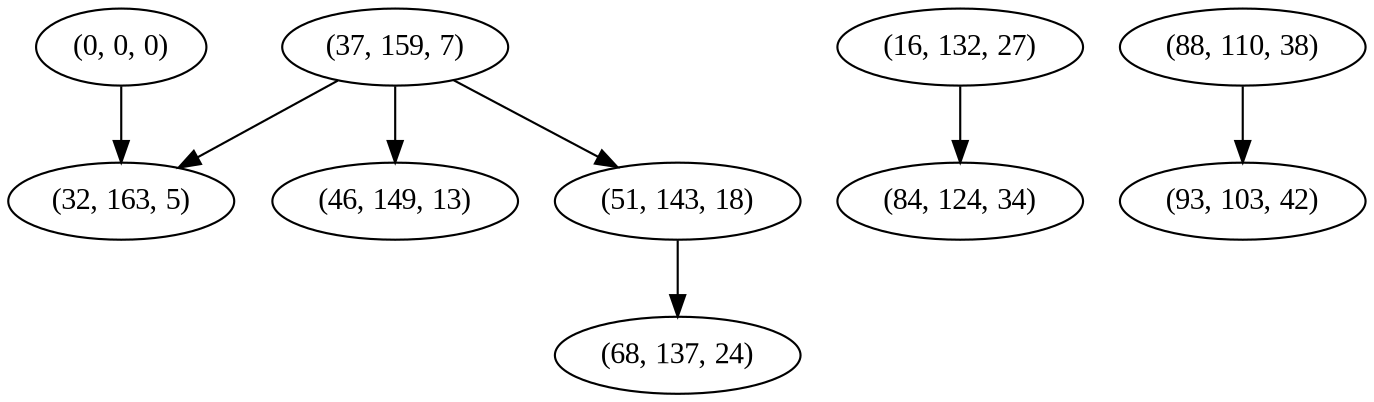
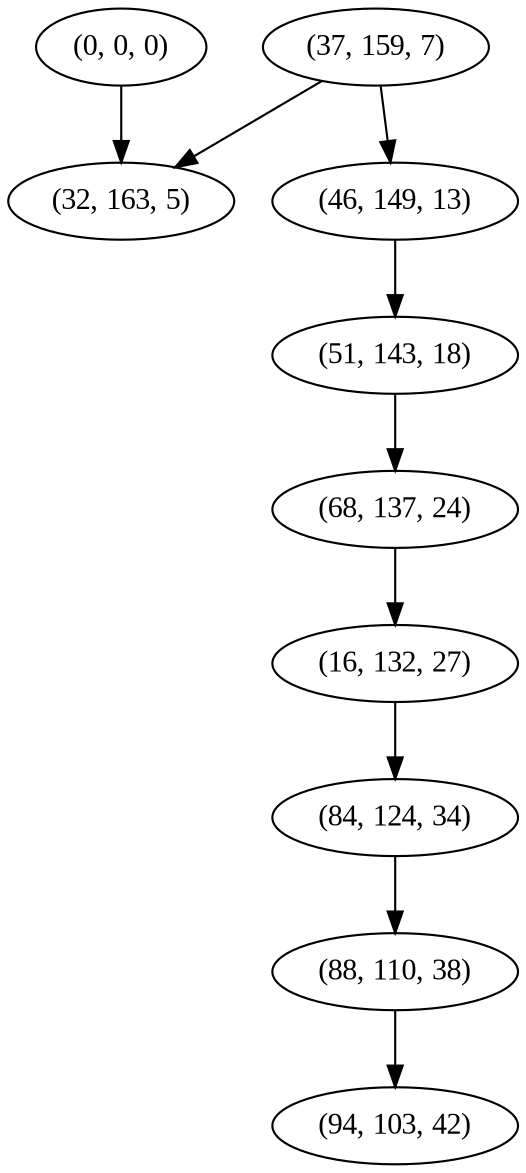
(526, 119) -> (395, 268)
(1243, 201) -> (395, 1126)
none -> (395, 576)
none -> (395, 884)
